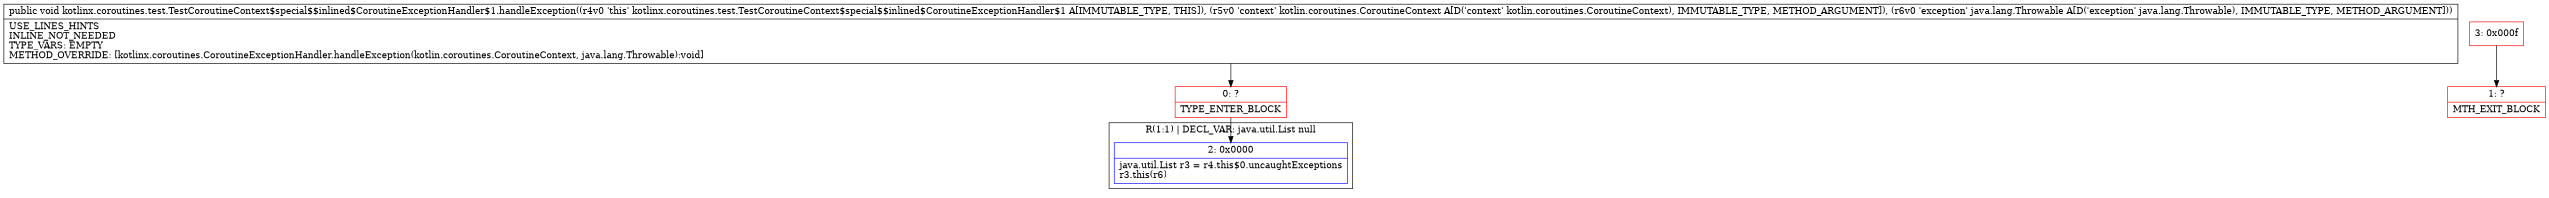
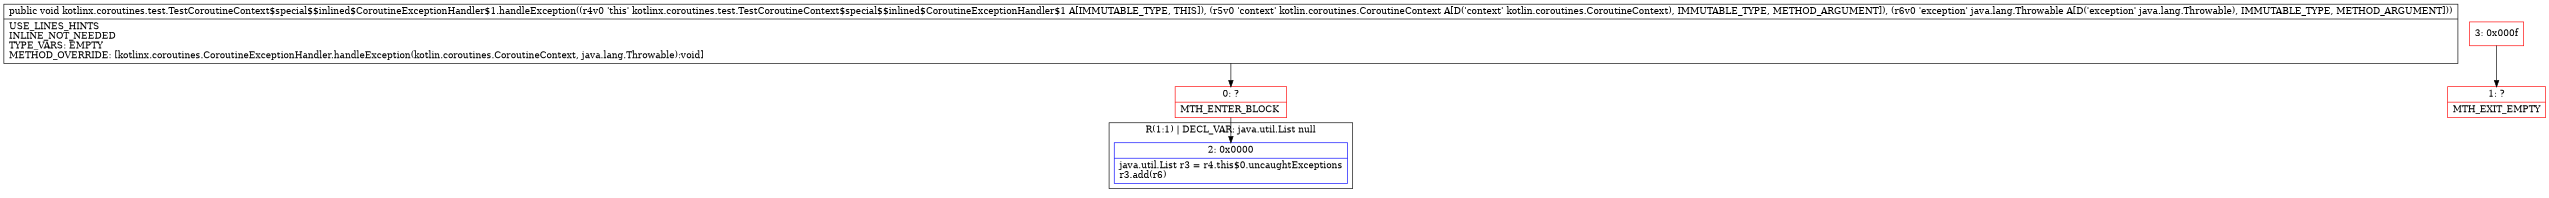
(1231, 110) -> (1230, 110)
(2497, 110) -> (2497, 110)
(1143, 175) -> (1143, 175)
